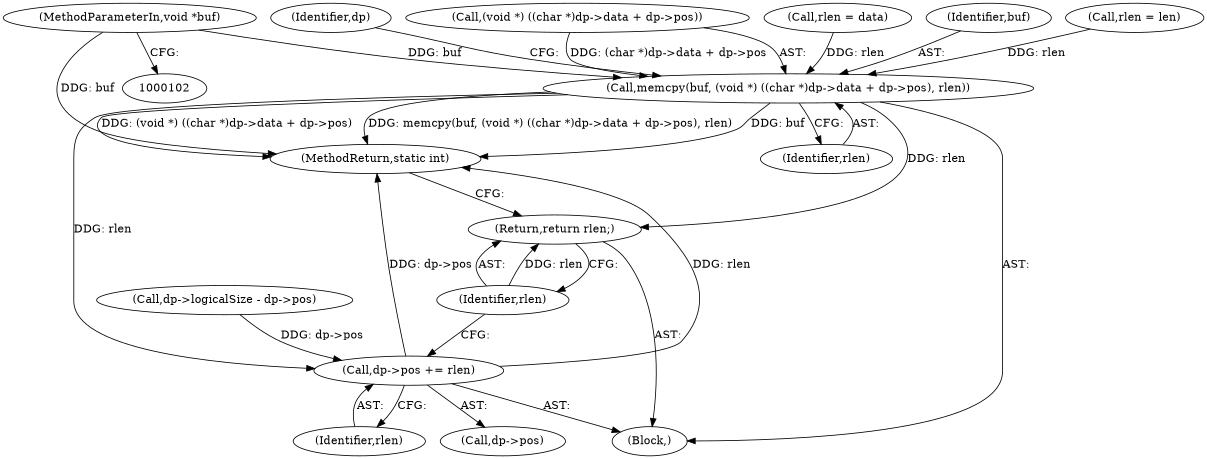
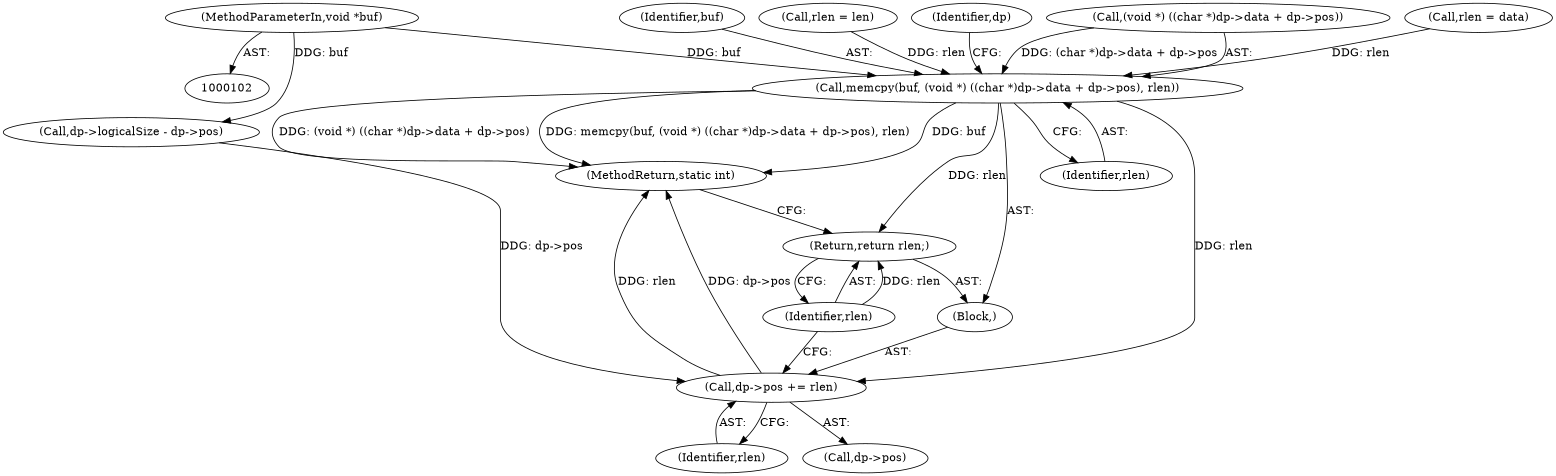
(167, 53) -> (259, 53)
(92, 129) -> (284, 93)
(532, 407) -> (882, 349)
